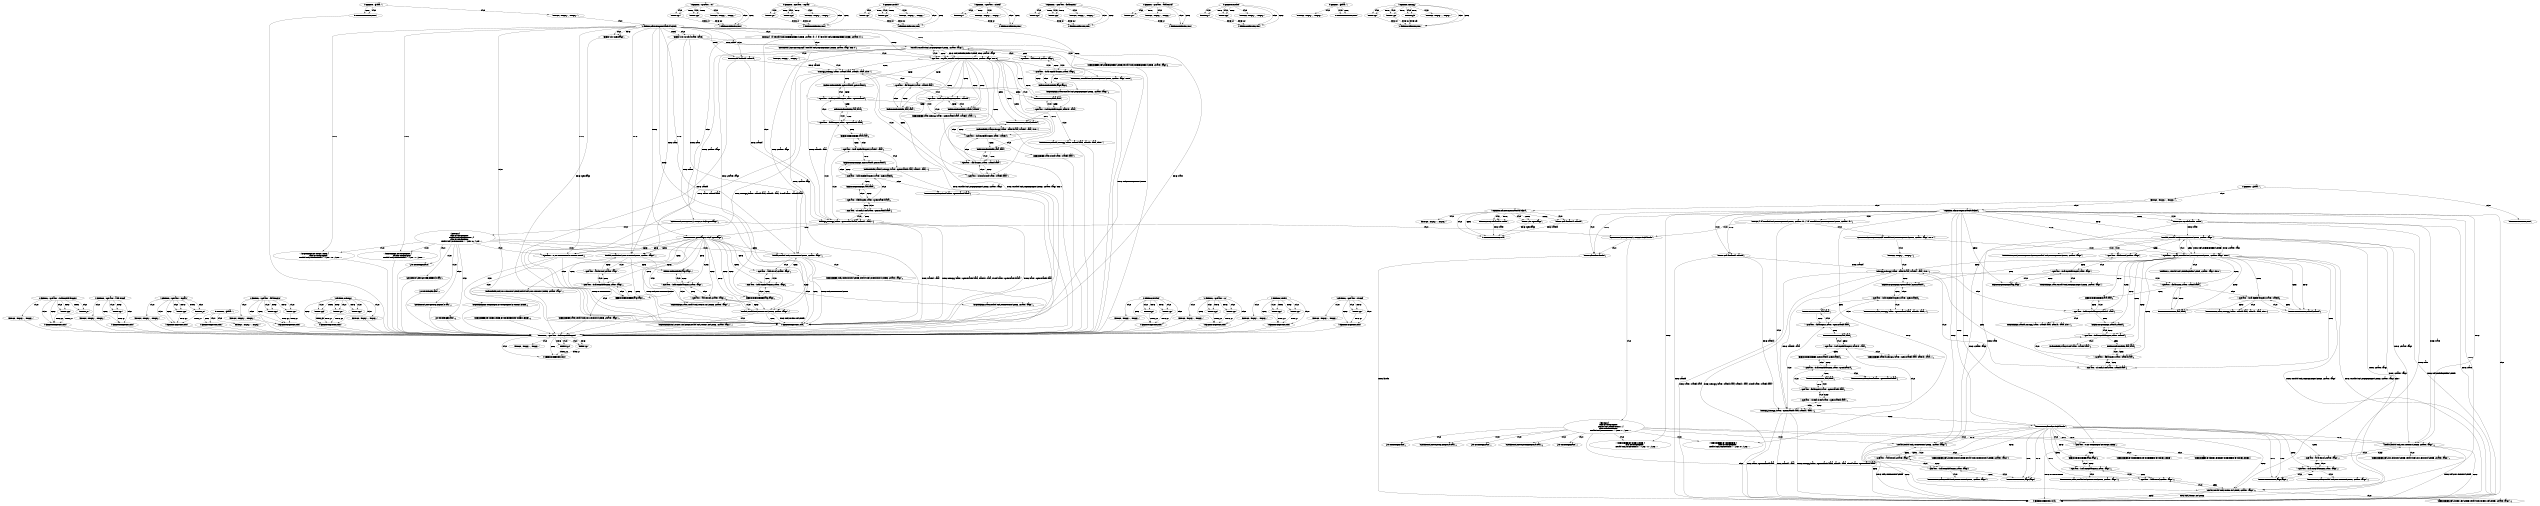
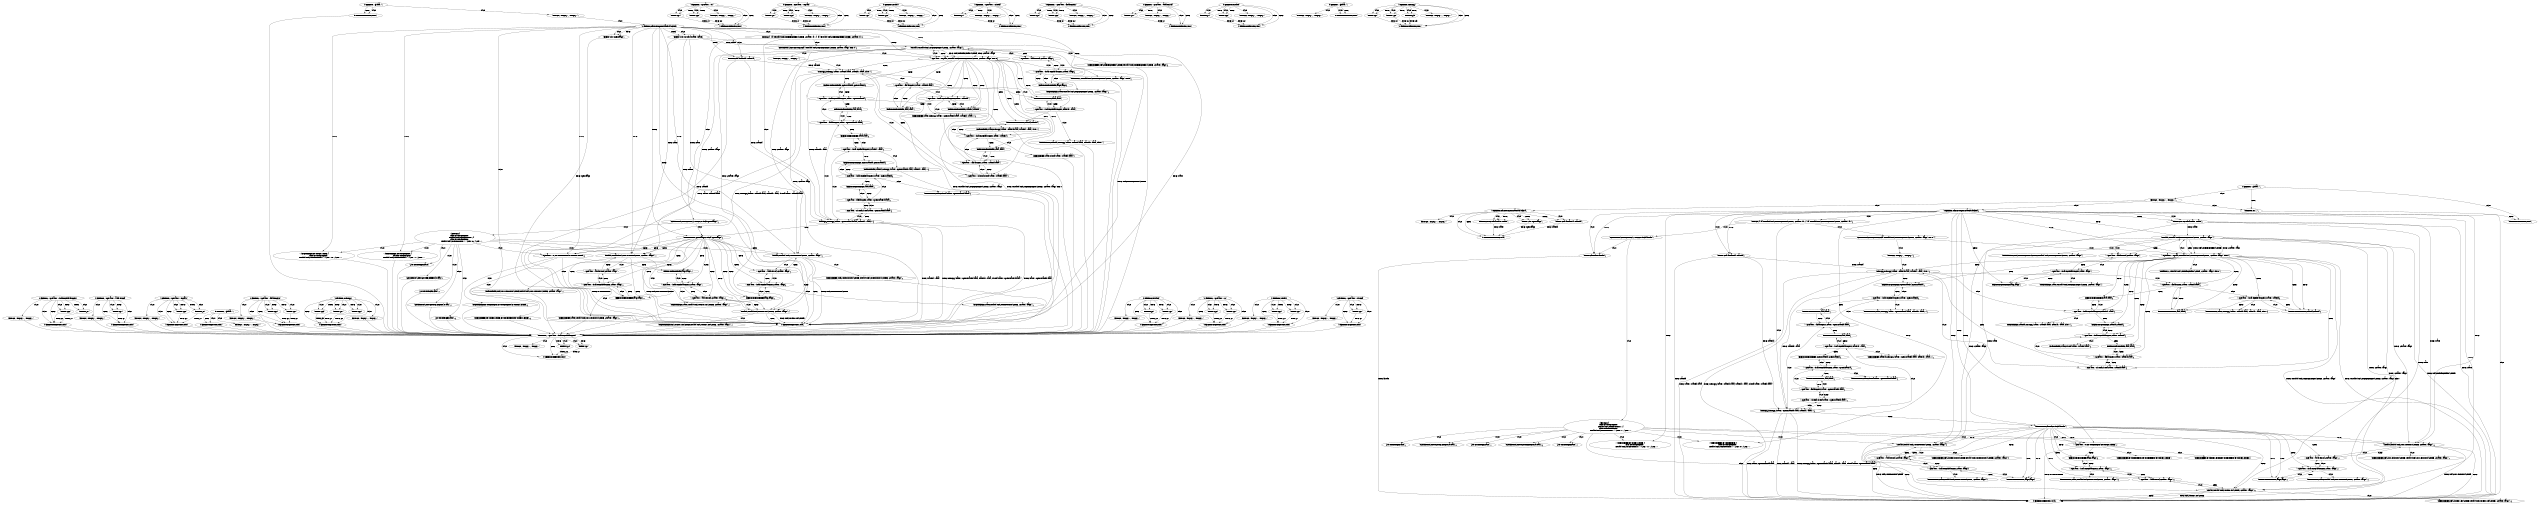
none -> (2251, 211)
(1168, 225) -> (699, 229)
